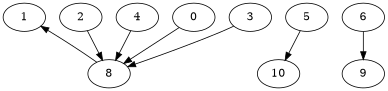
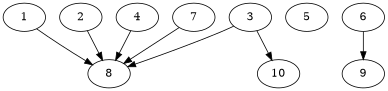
(194, 17) -> (194, 17)
(295, 42) -> (263, 42)
(73, 46) -> (61, 45)
